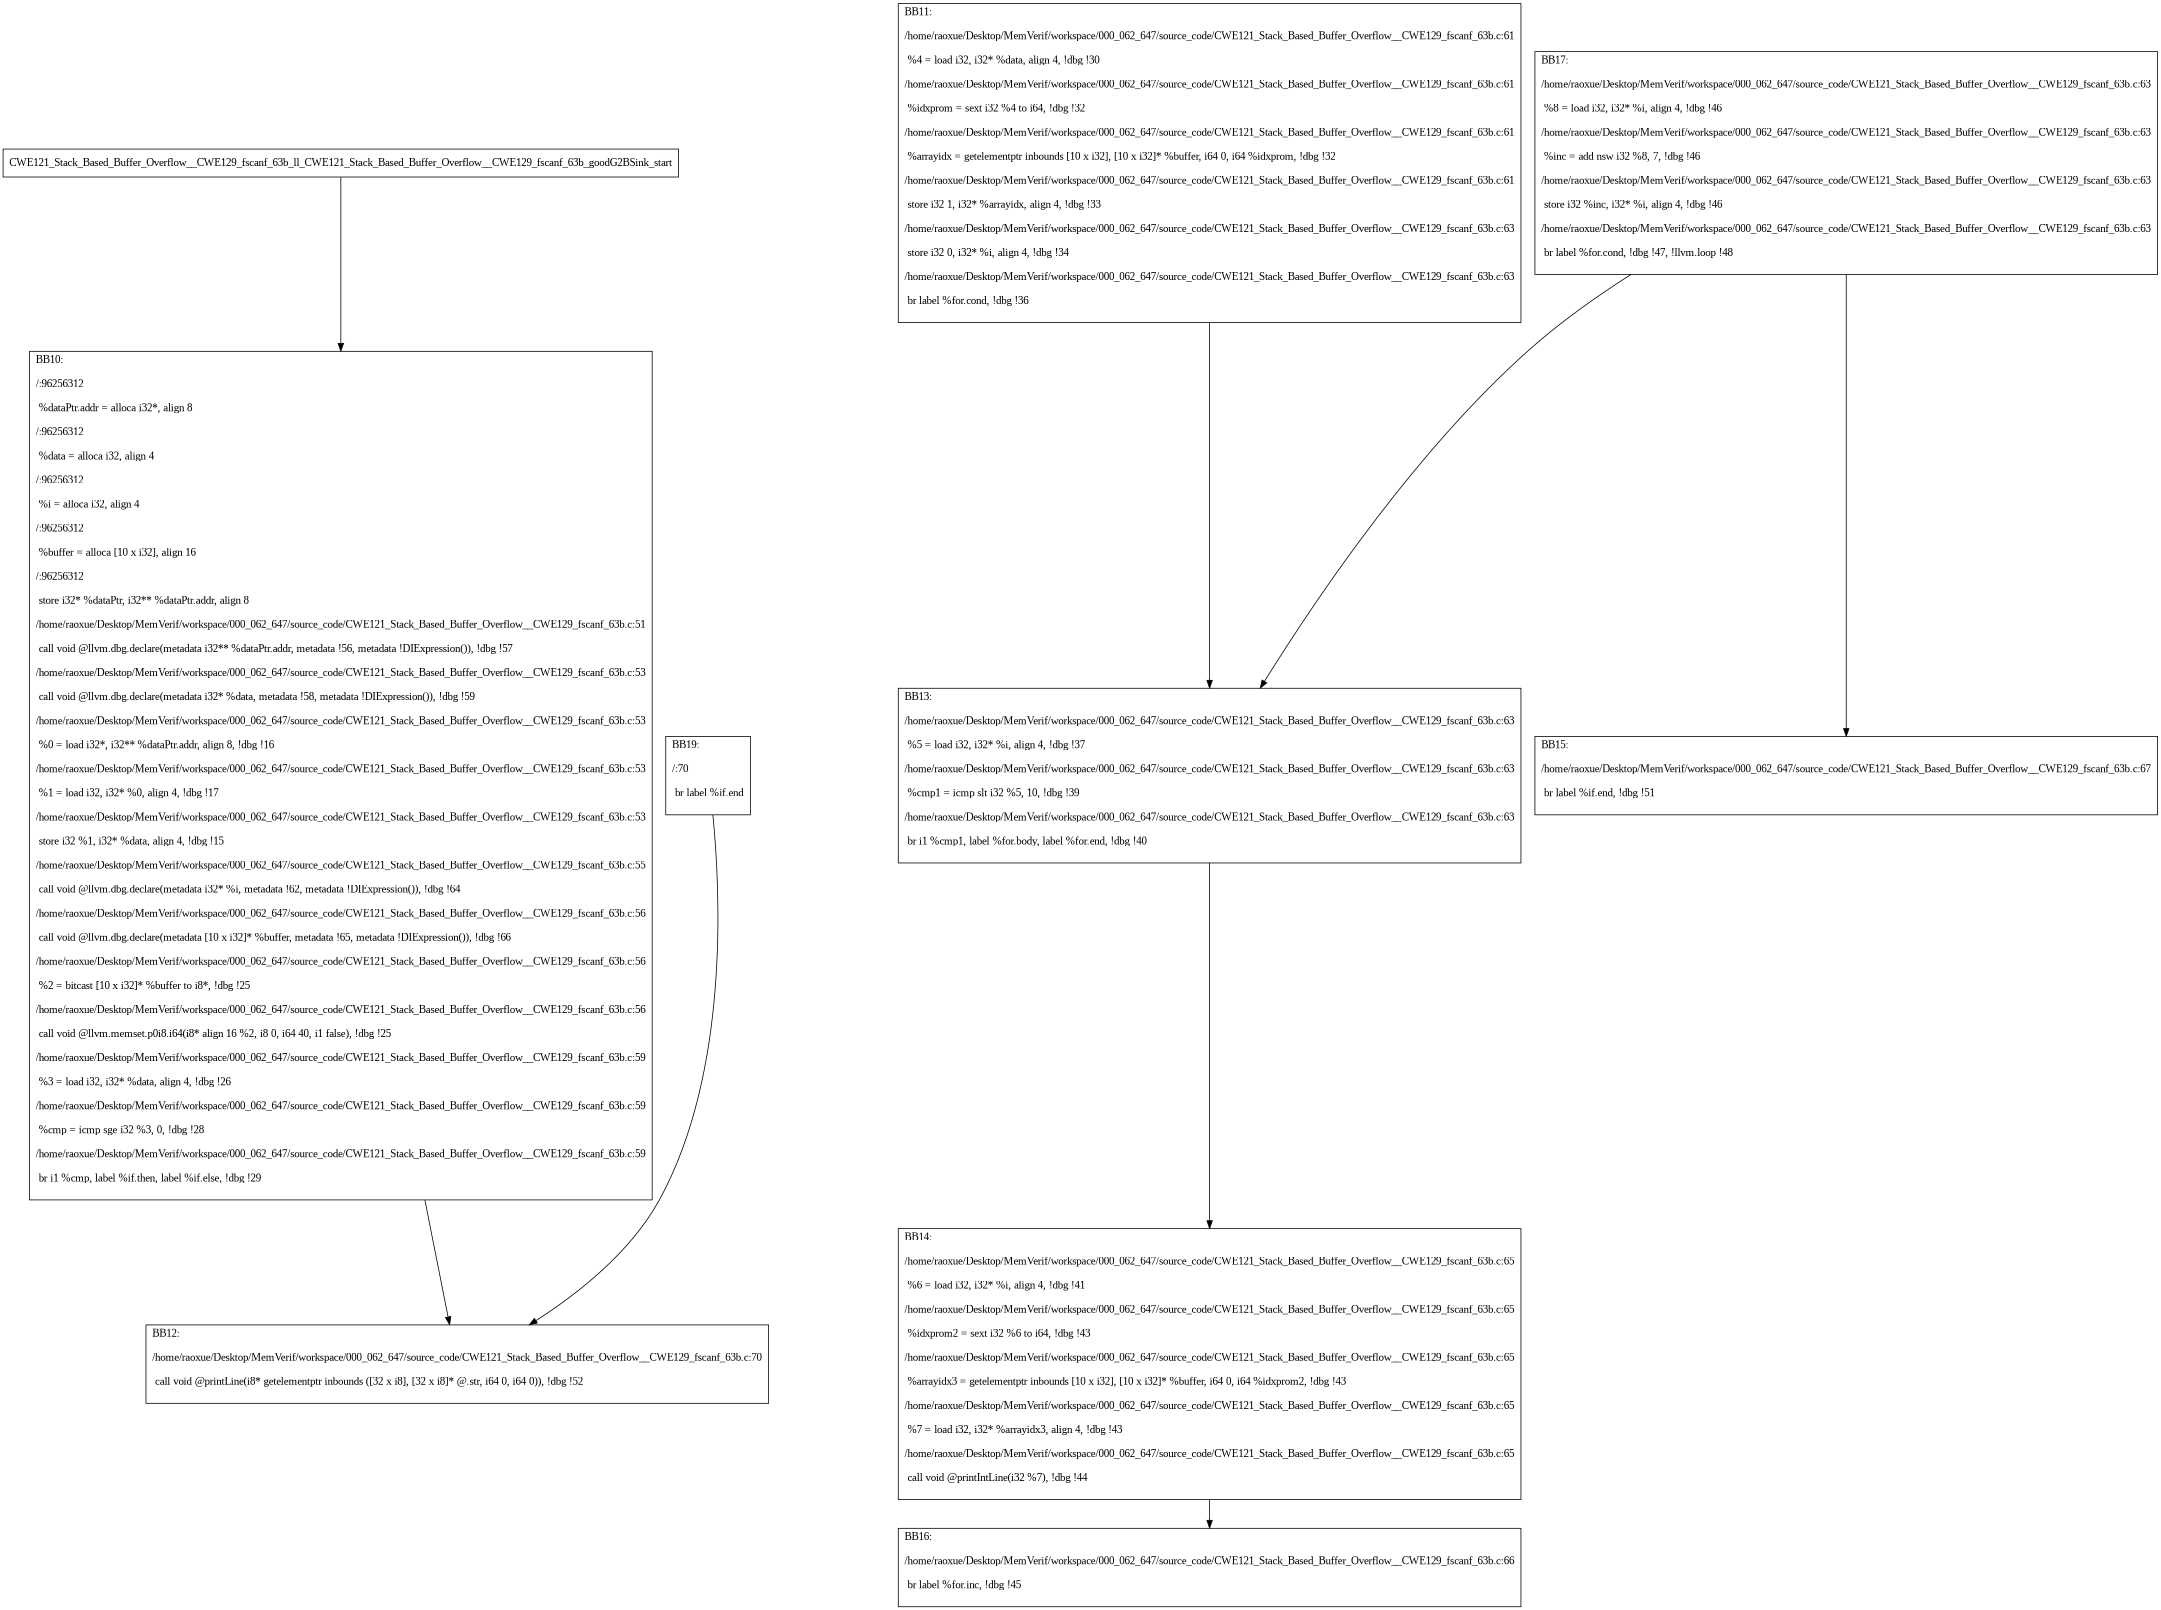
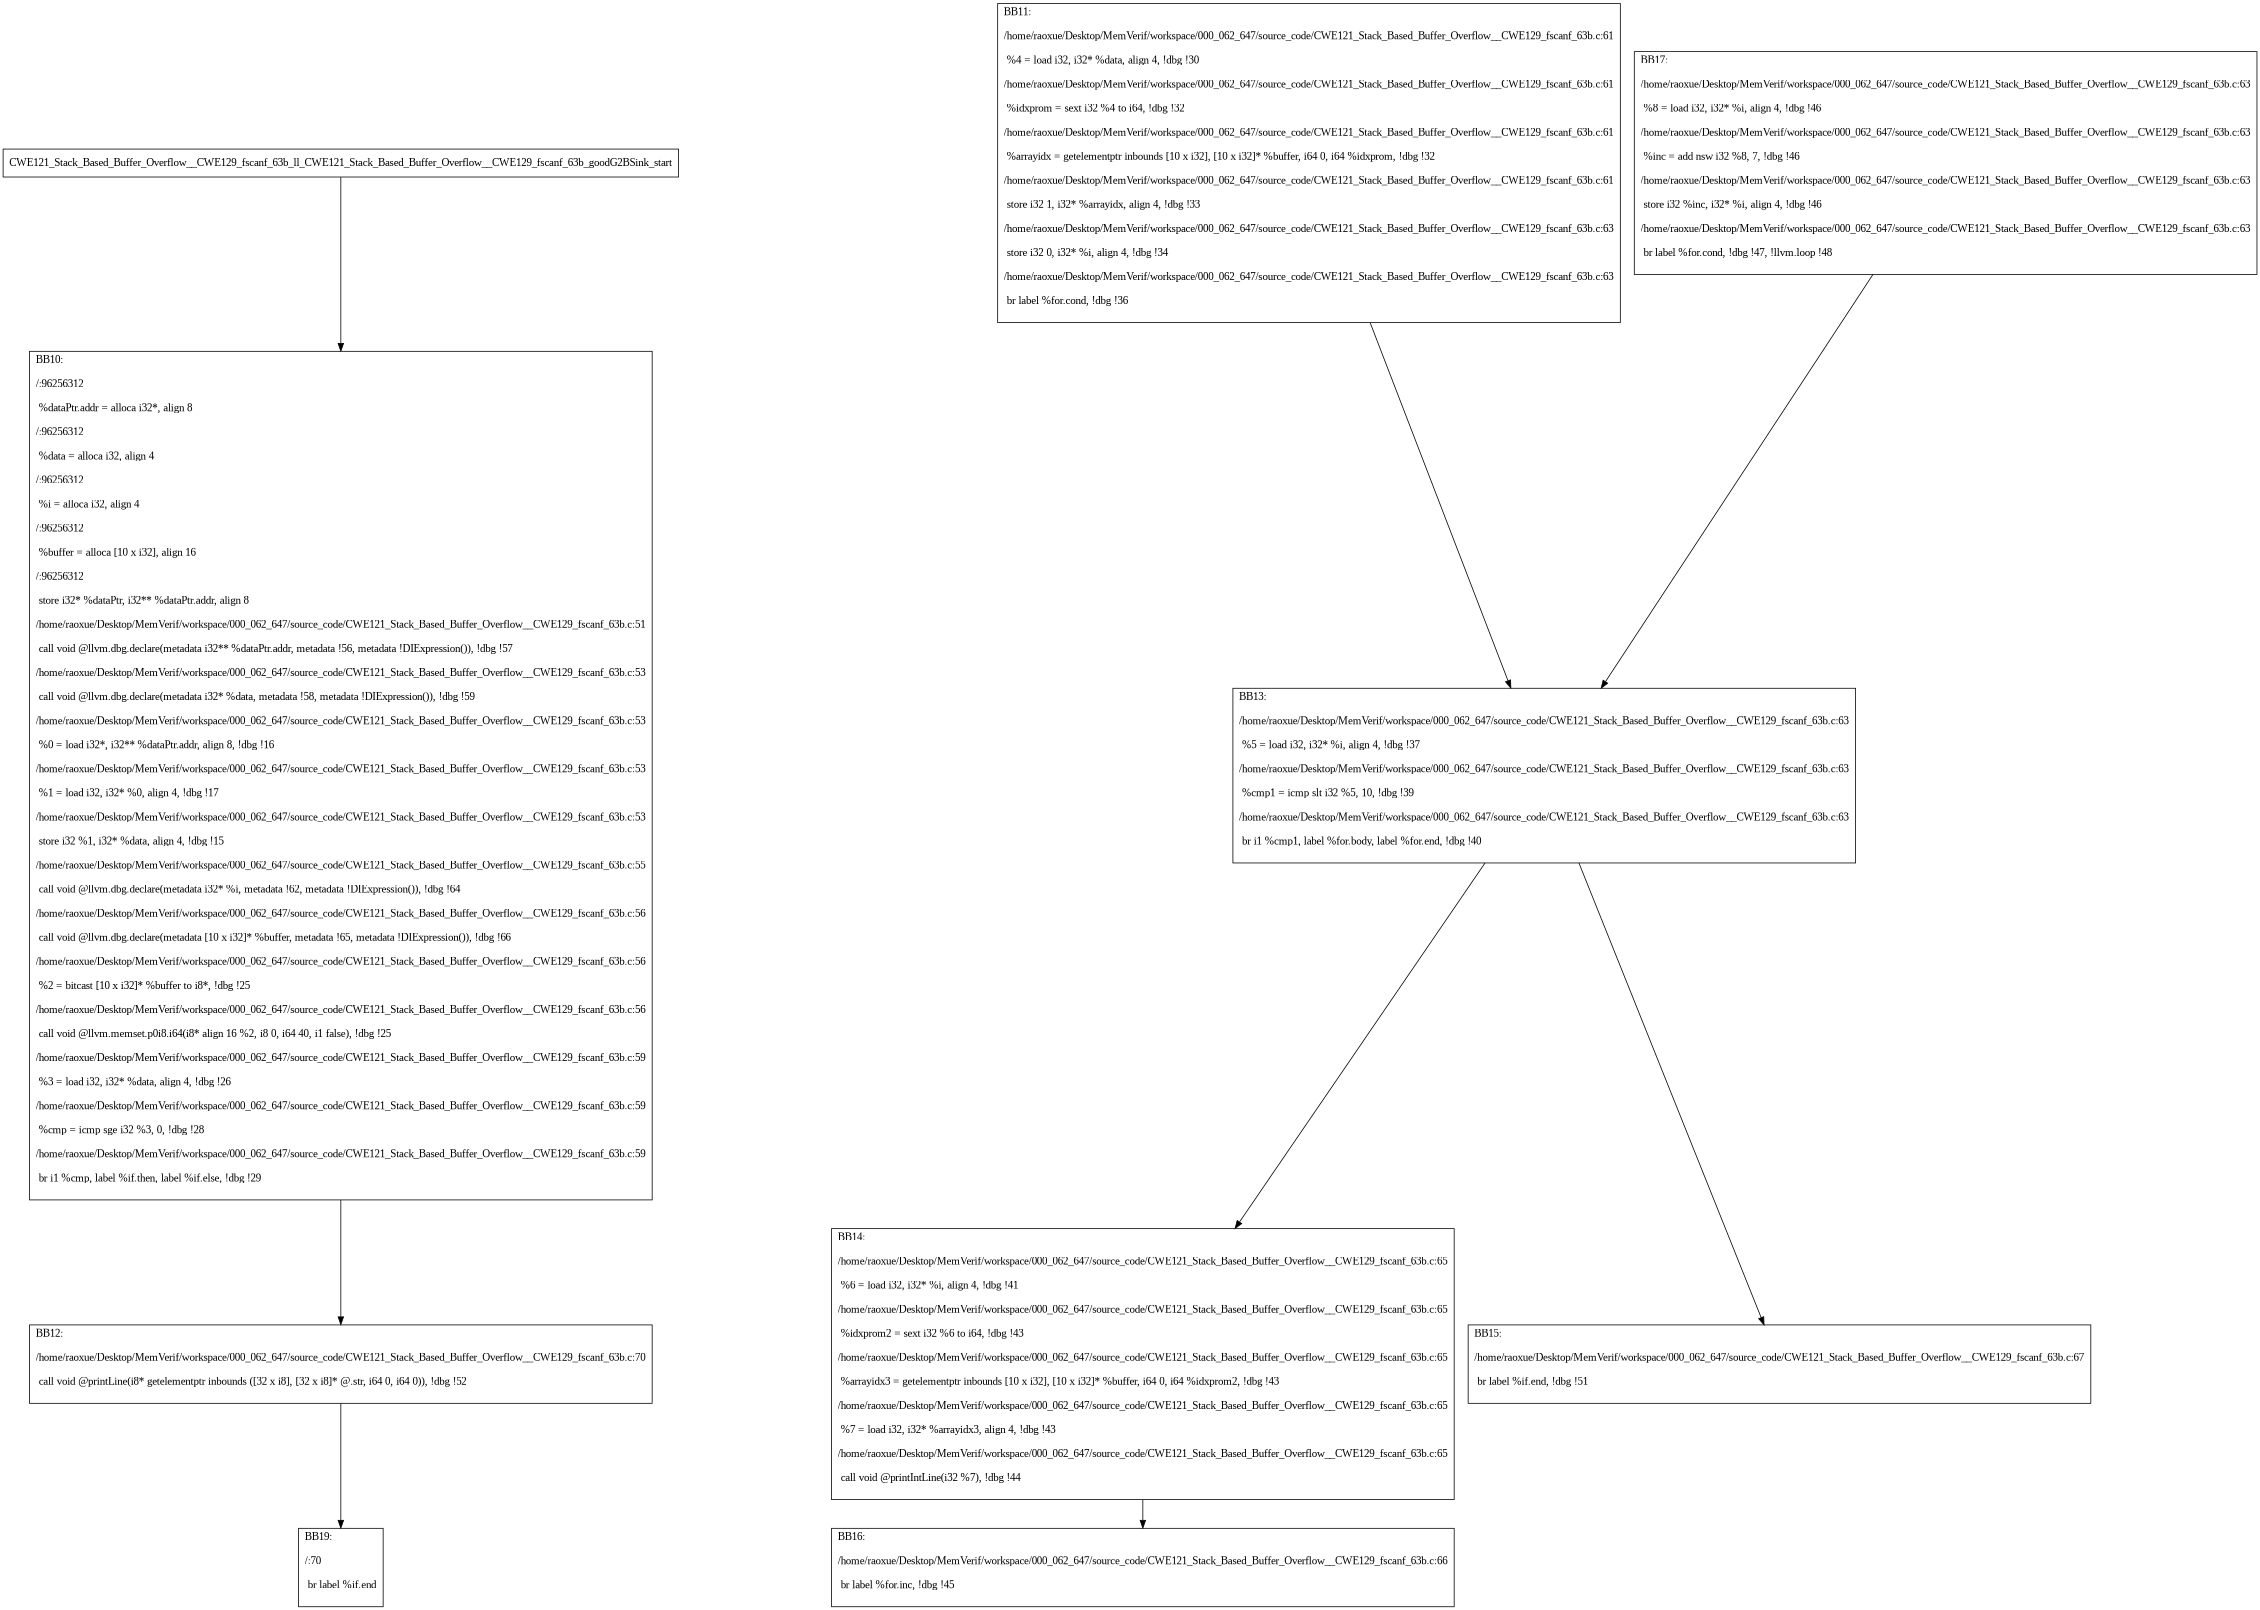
(1846, 502) -> (1670, 1090)
(698, 1097) -> (341, 1462)
